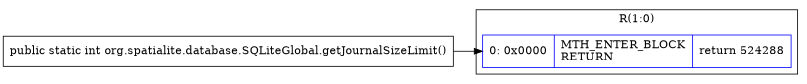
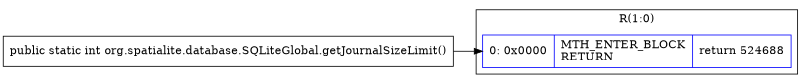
(742, 51) -> (742, 51)
